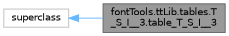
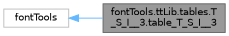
(36, 18) -> (36, 18)
